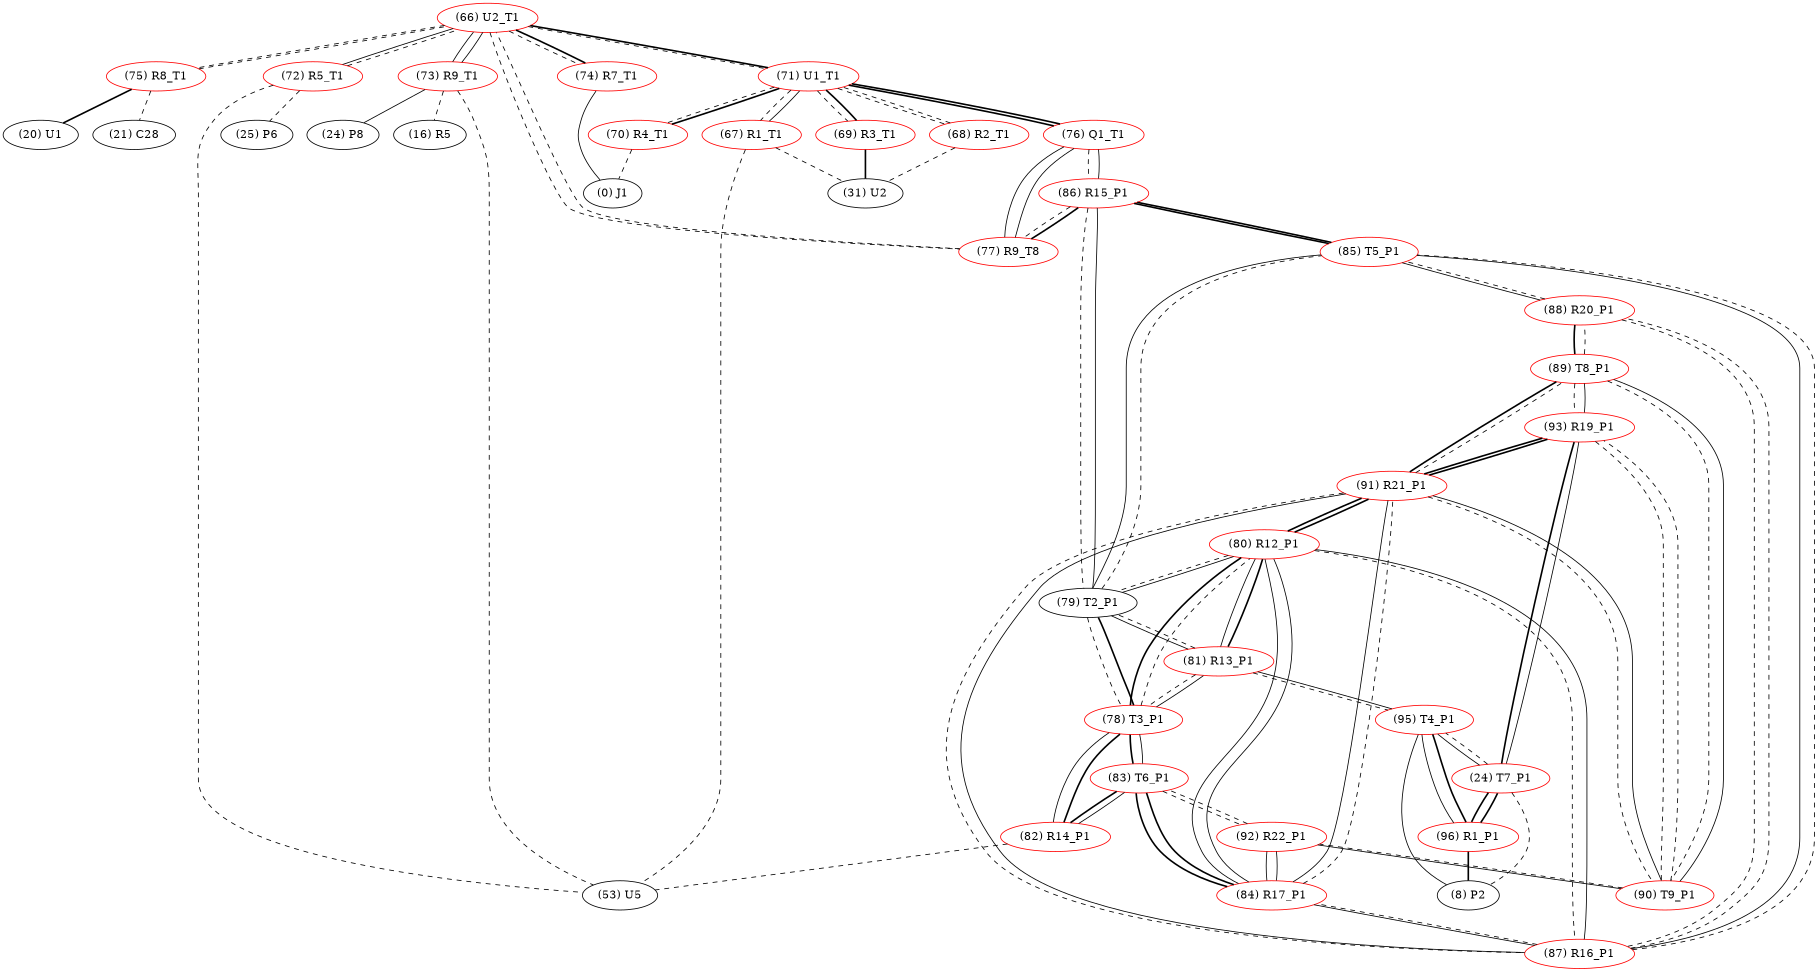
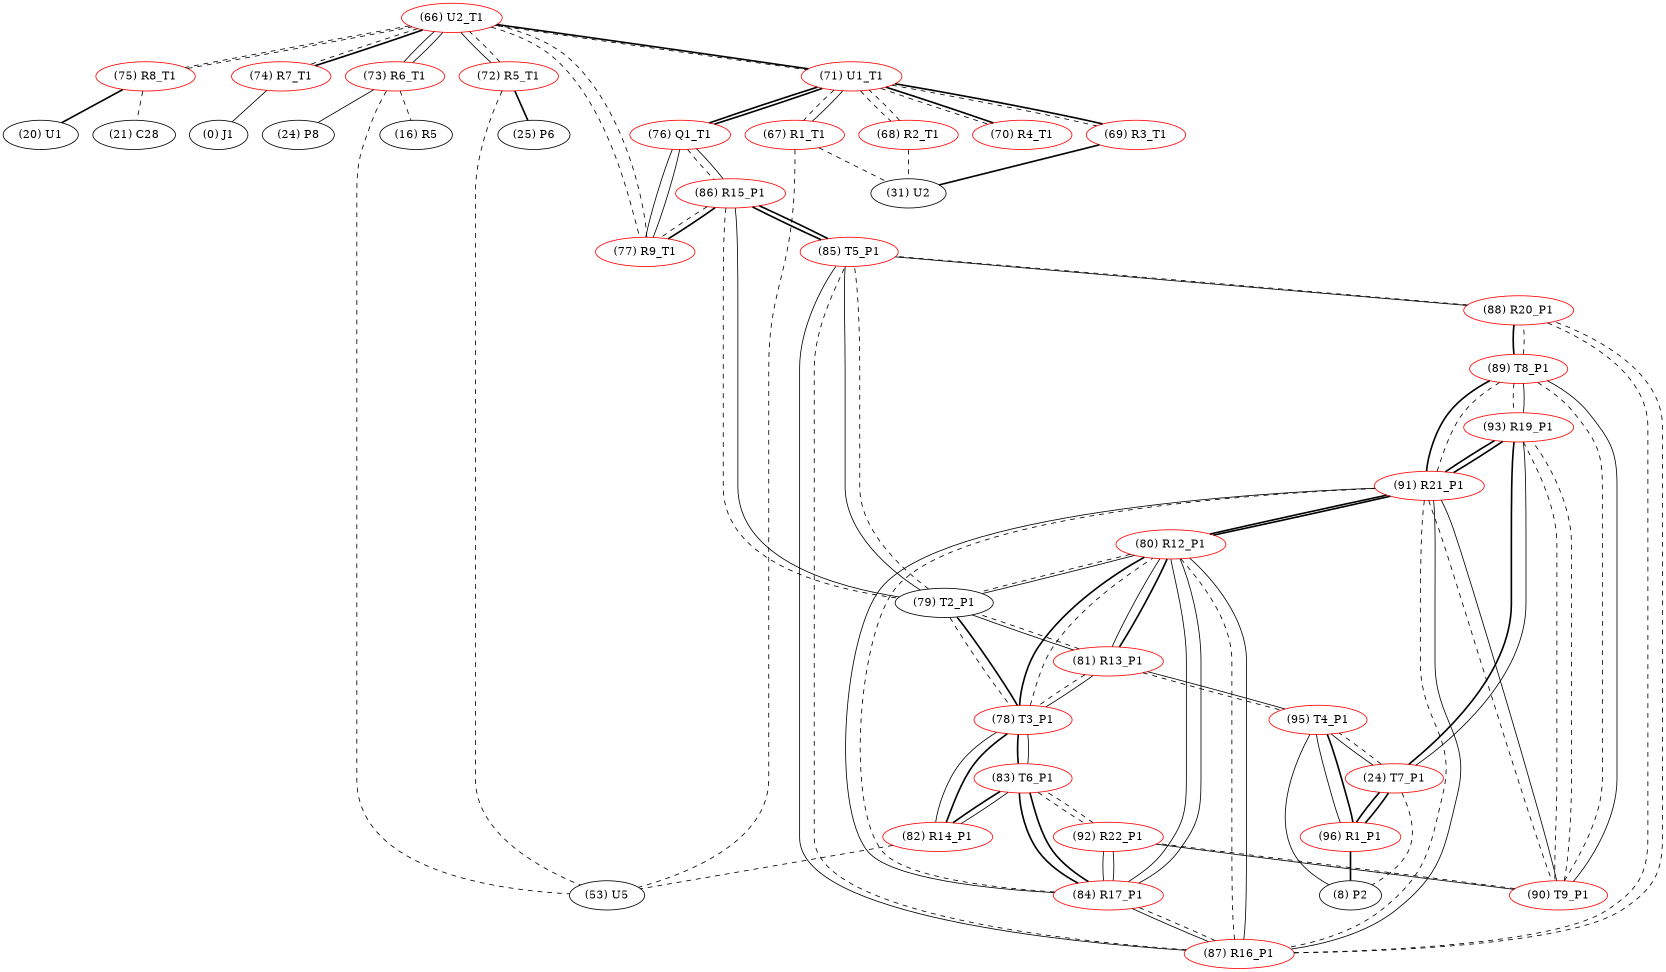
(448, 76) -> (395, 76)
(285, 106) -> (521, 106)
(625, 164) -> none
(1008, 252) -> (645, 252)
